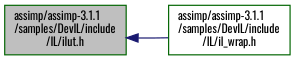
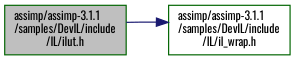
(153, 38) -> (141, 22)
